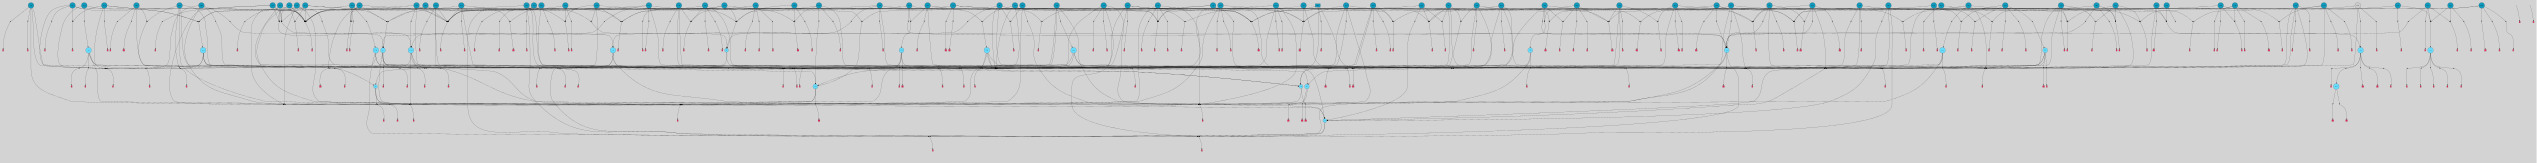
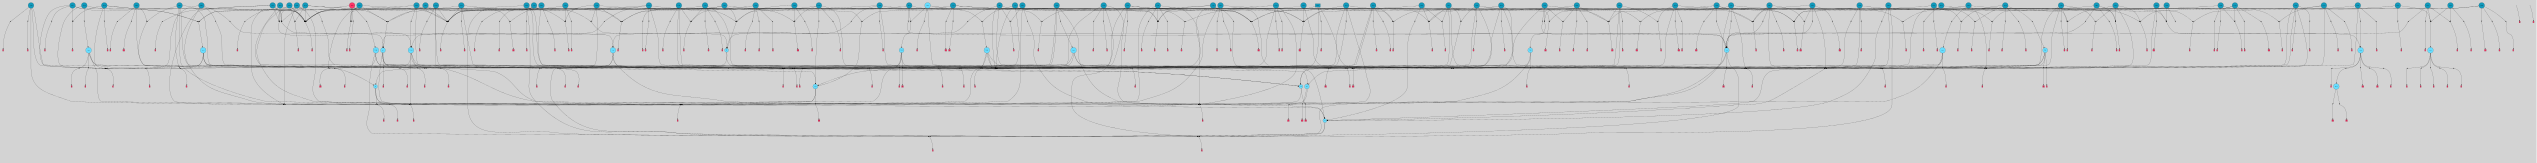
(352, 5) -> (352, 5)
(928, 5) -> (928, 5)
(2358, 5) -> (2358, 5)
